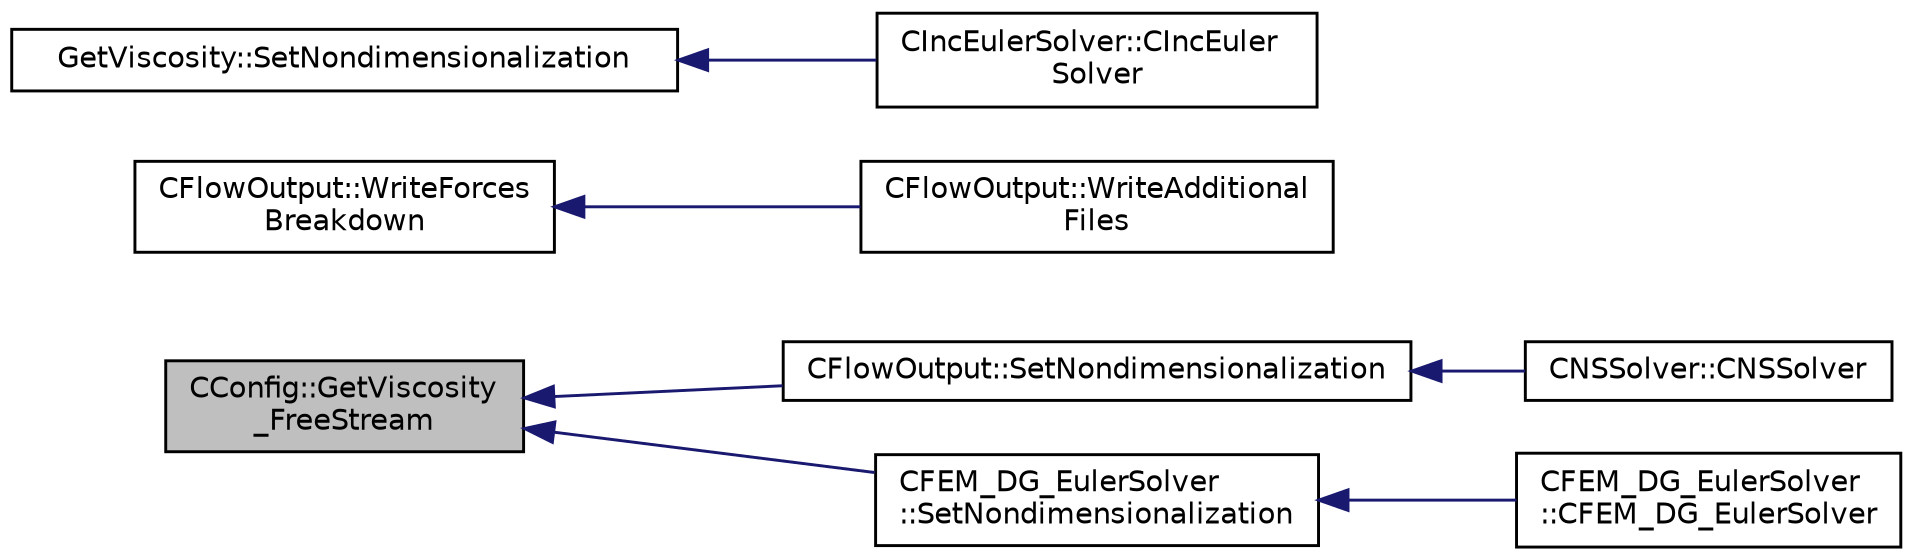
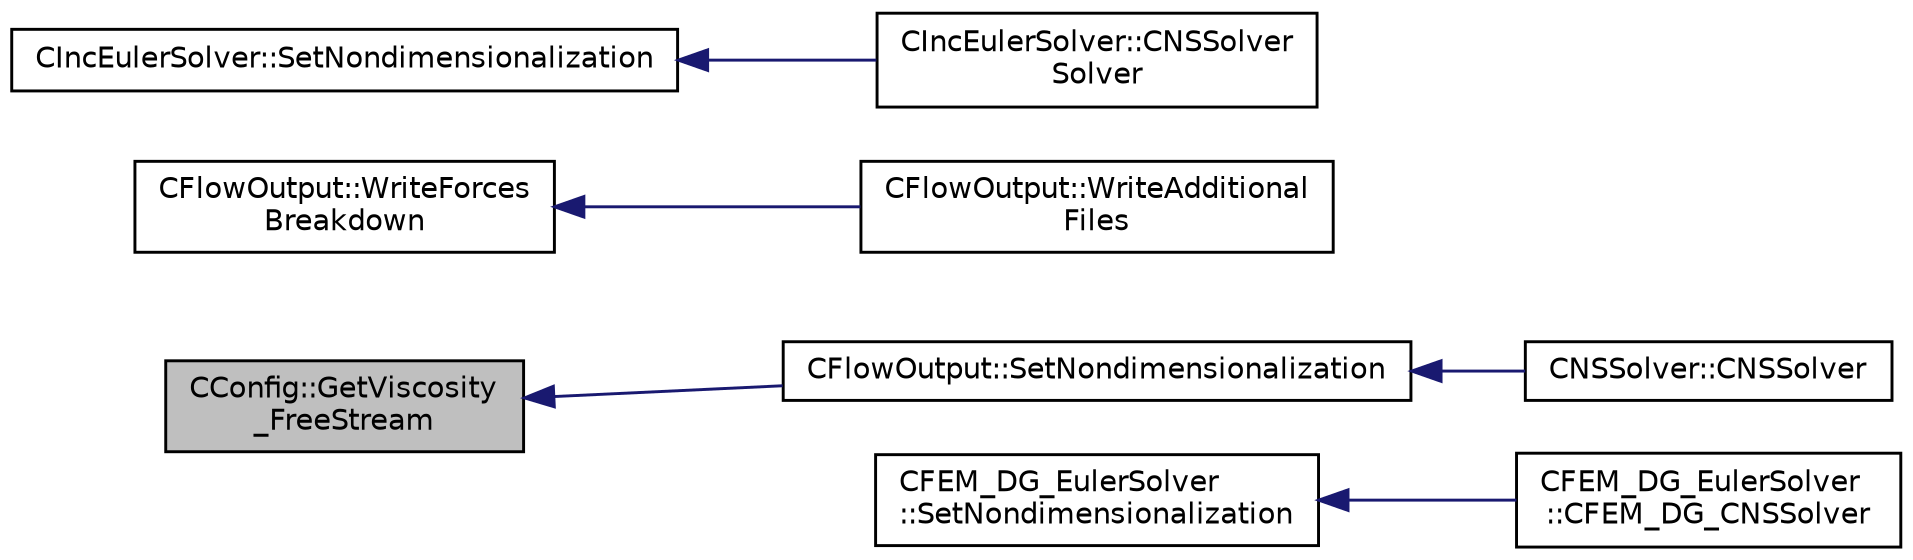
(345, 60) -> (345, 60)
(1097, 60) -> (1097, 60)
(715, 452) -> none
(1709, 500) -> (1709, 500)
